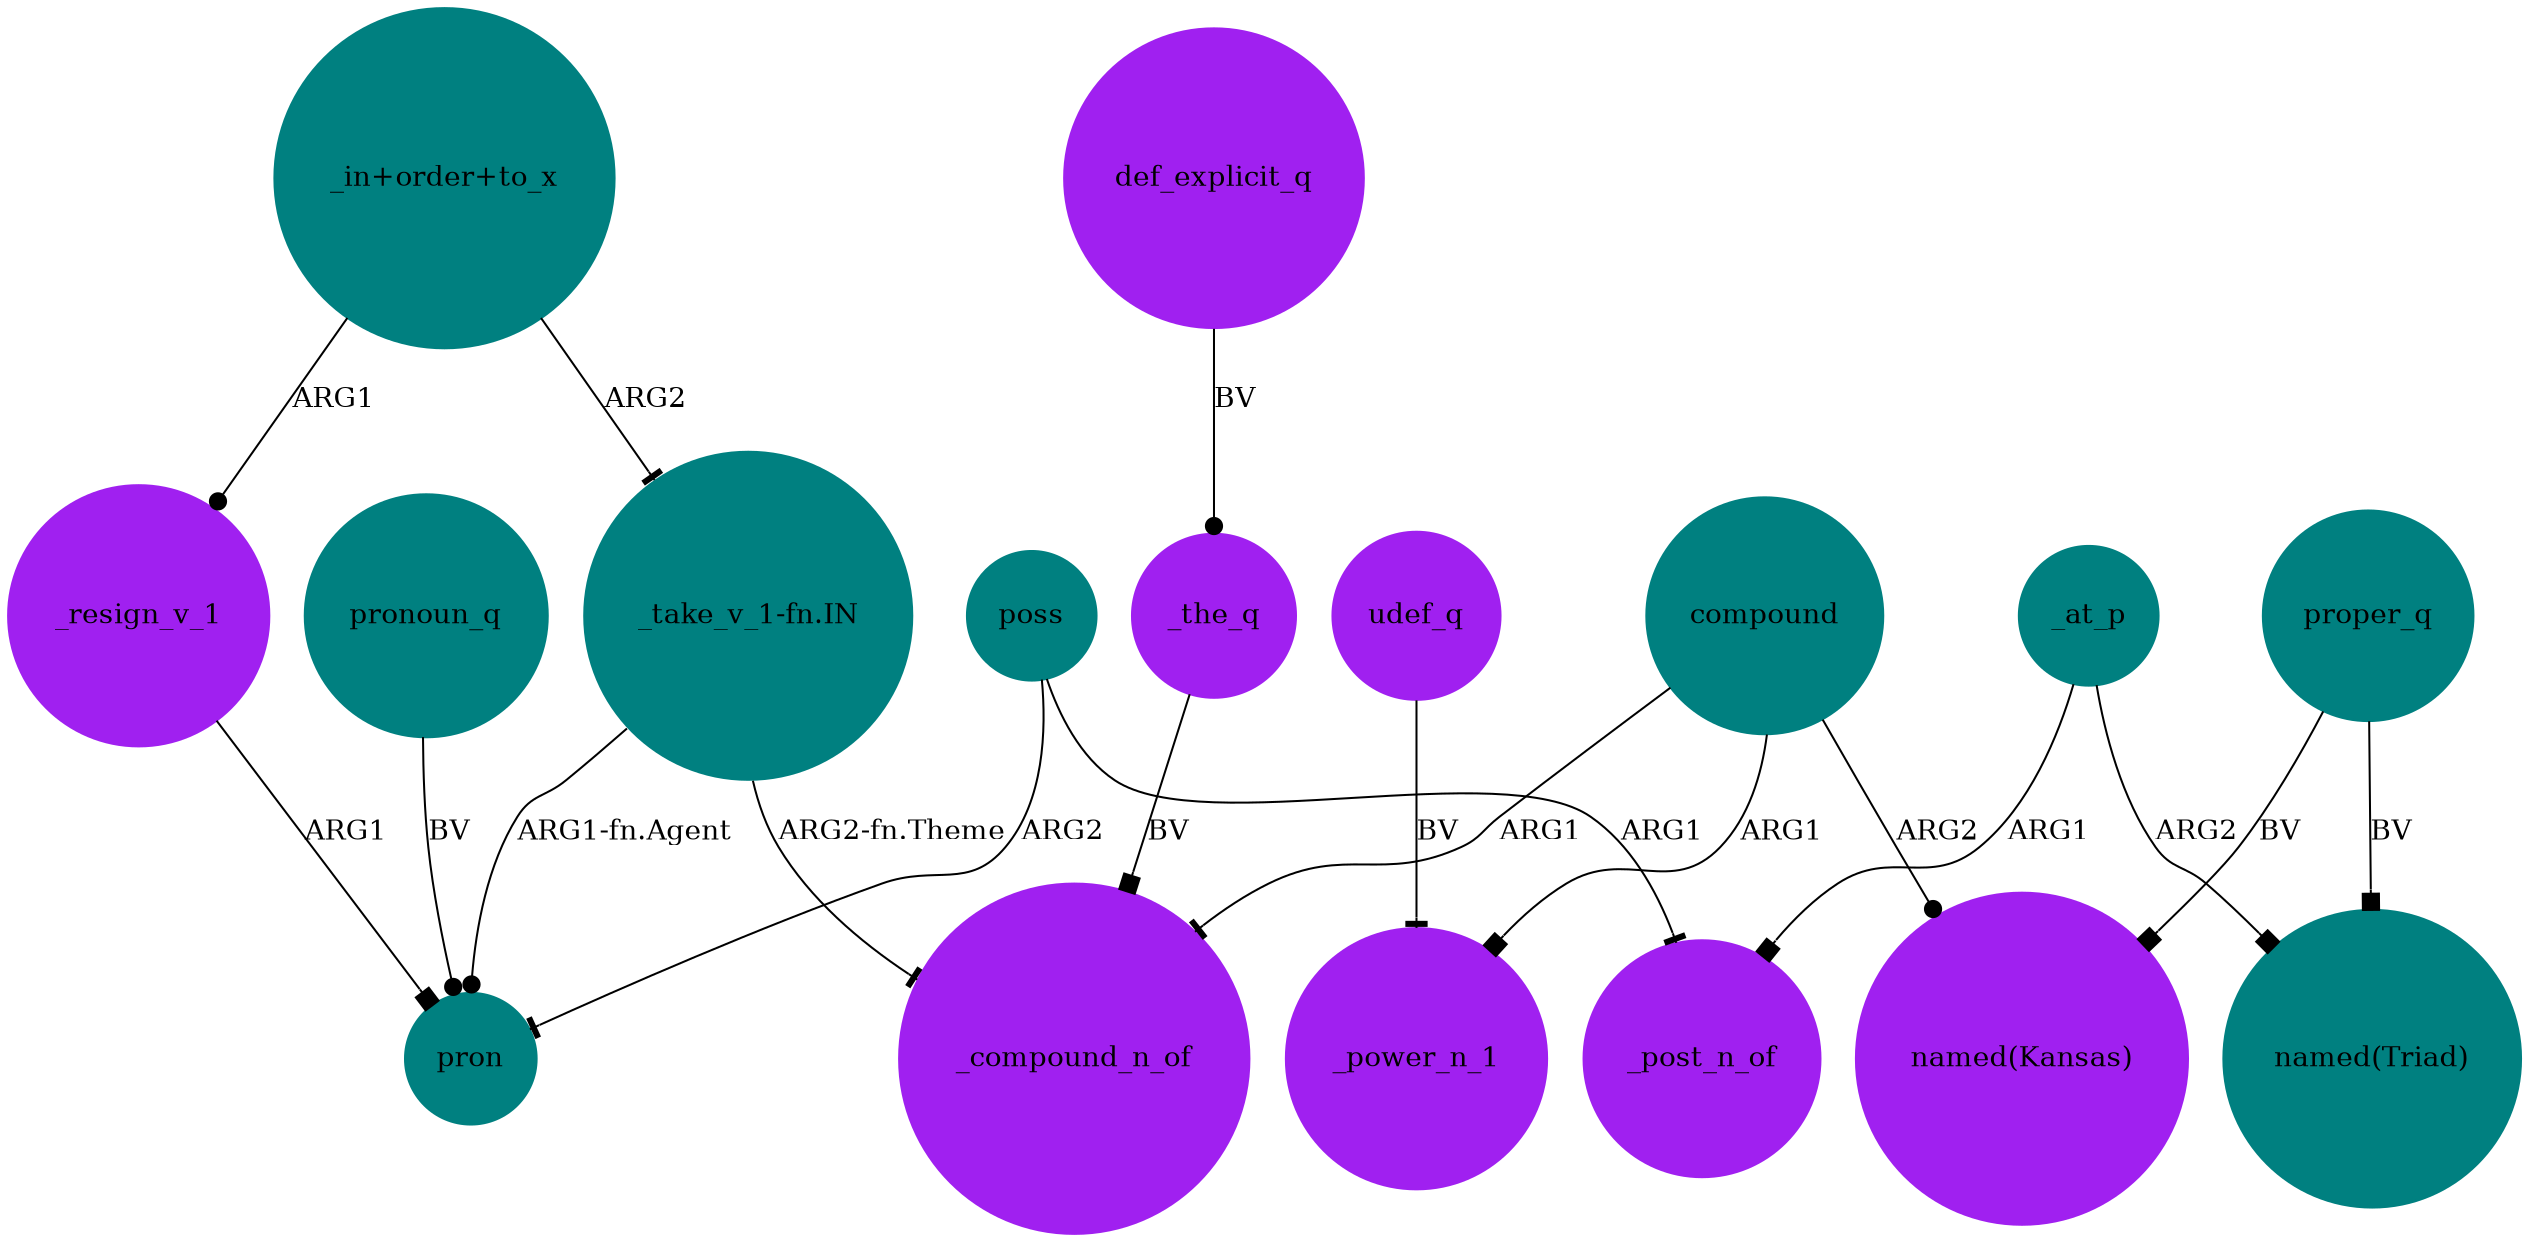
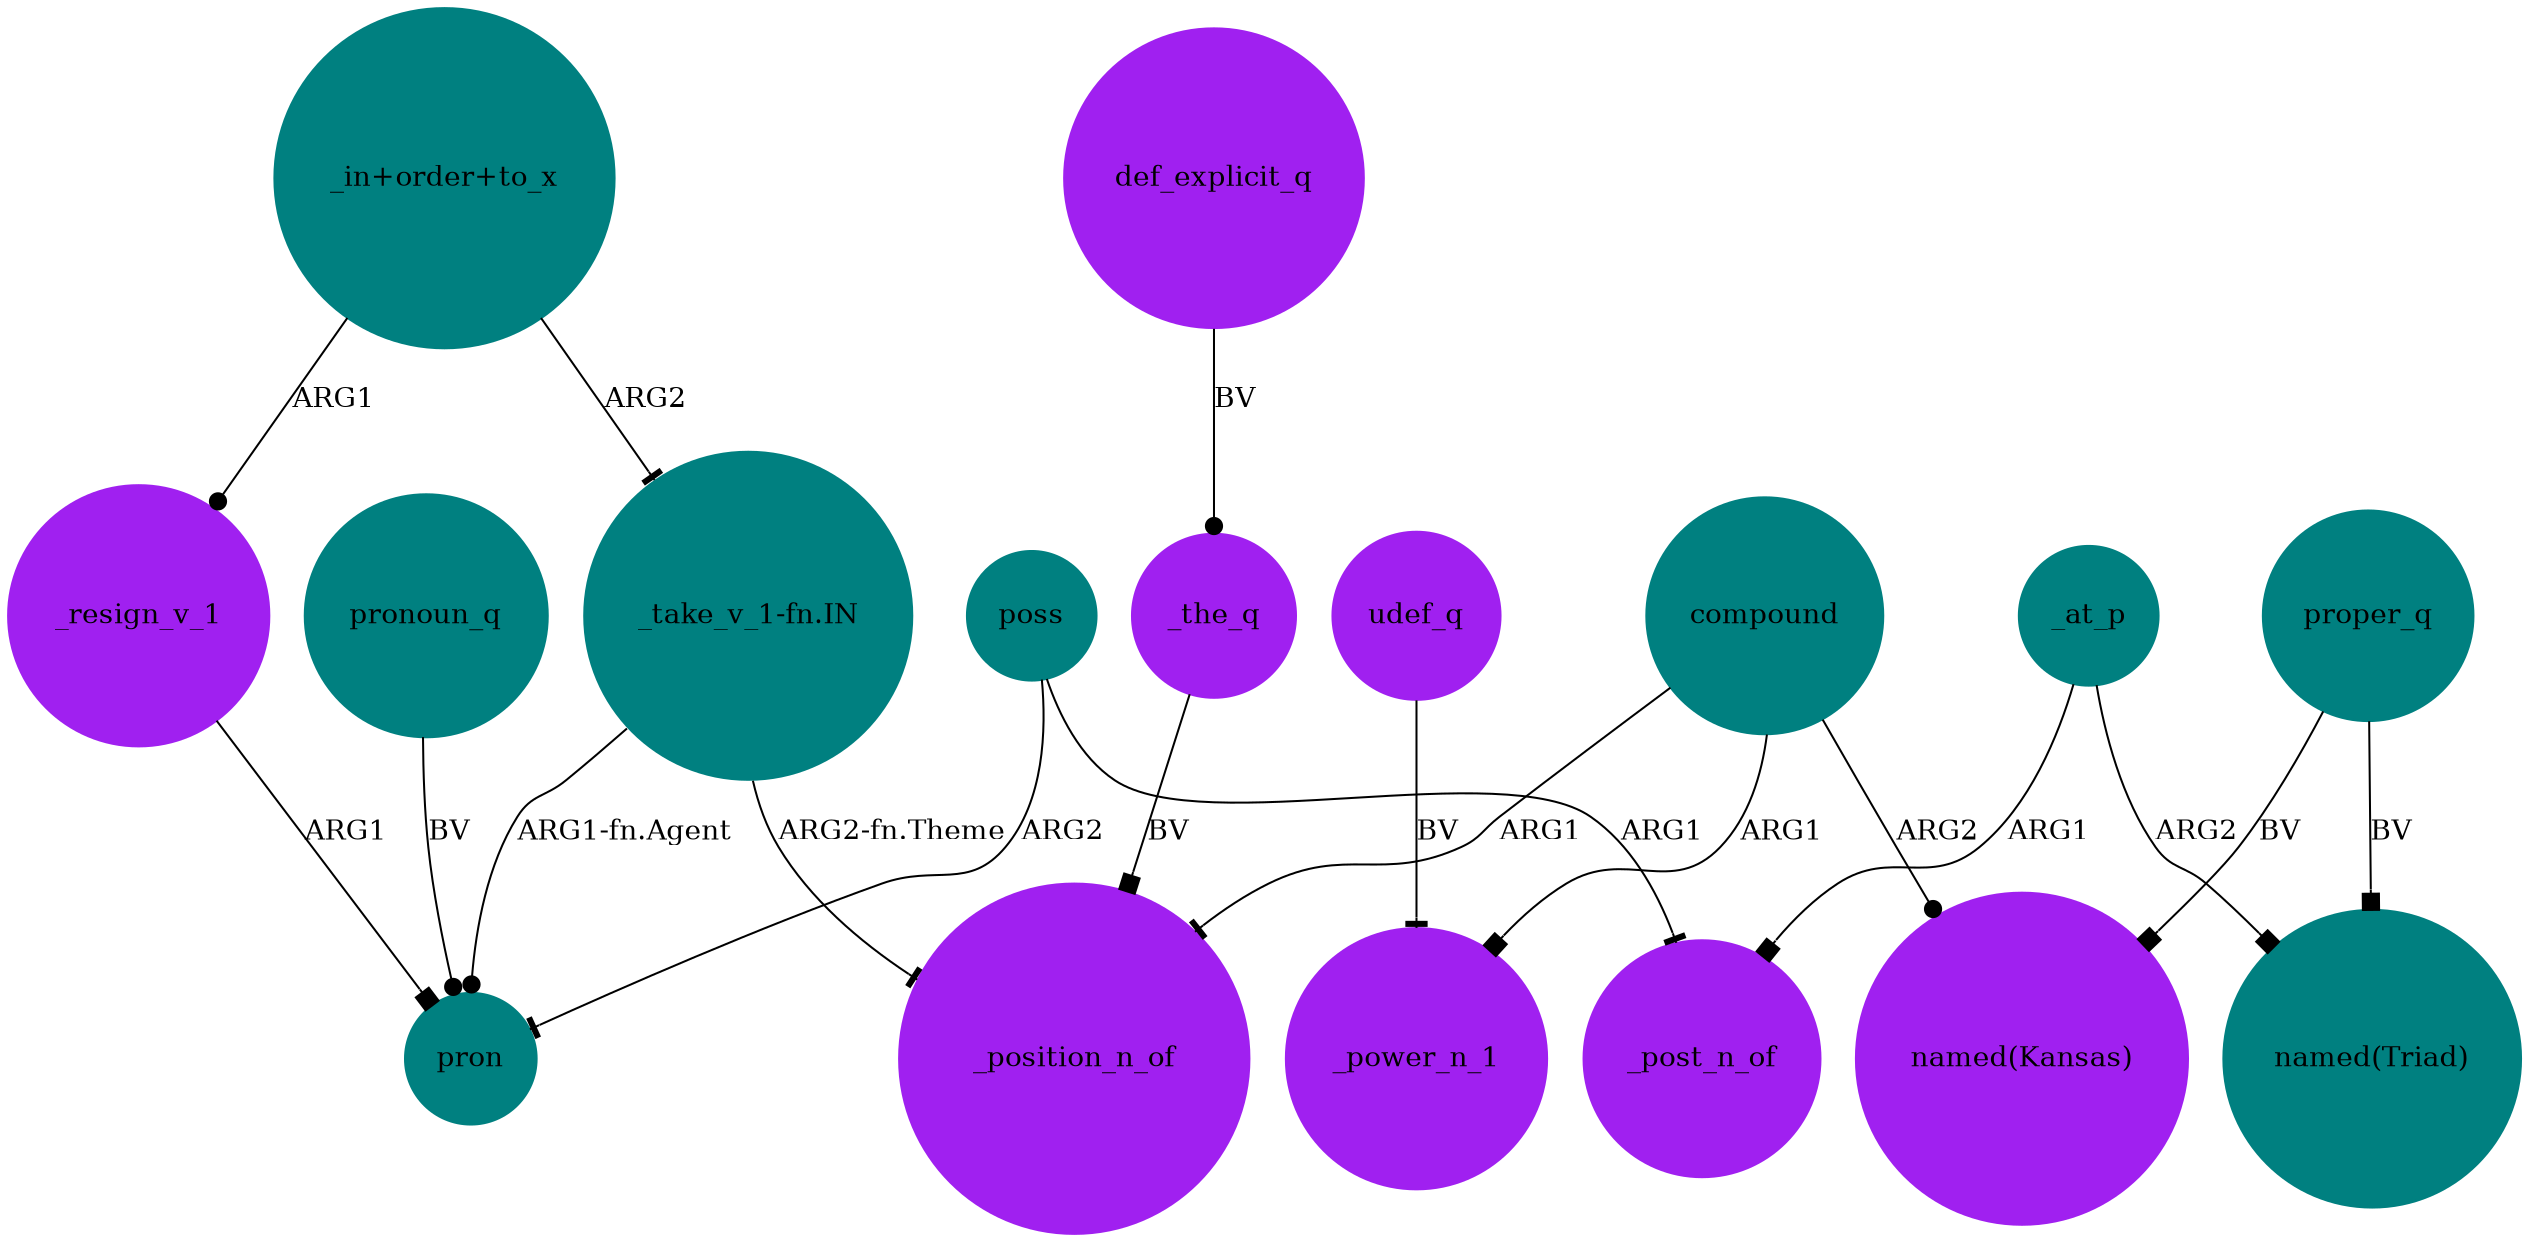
(1074, 1059) -> (1074, 1059)
